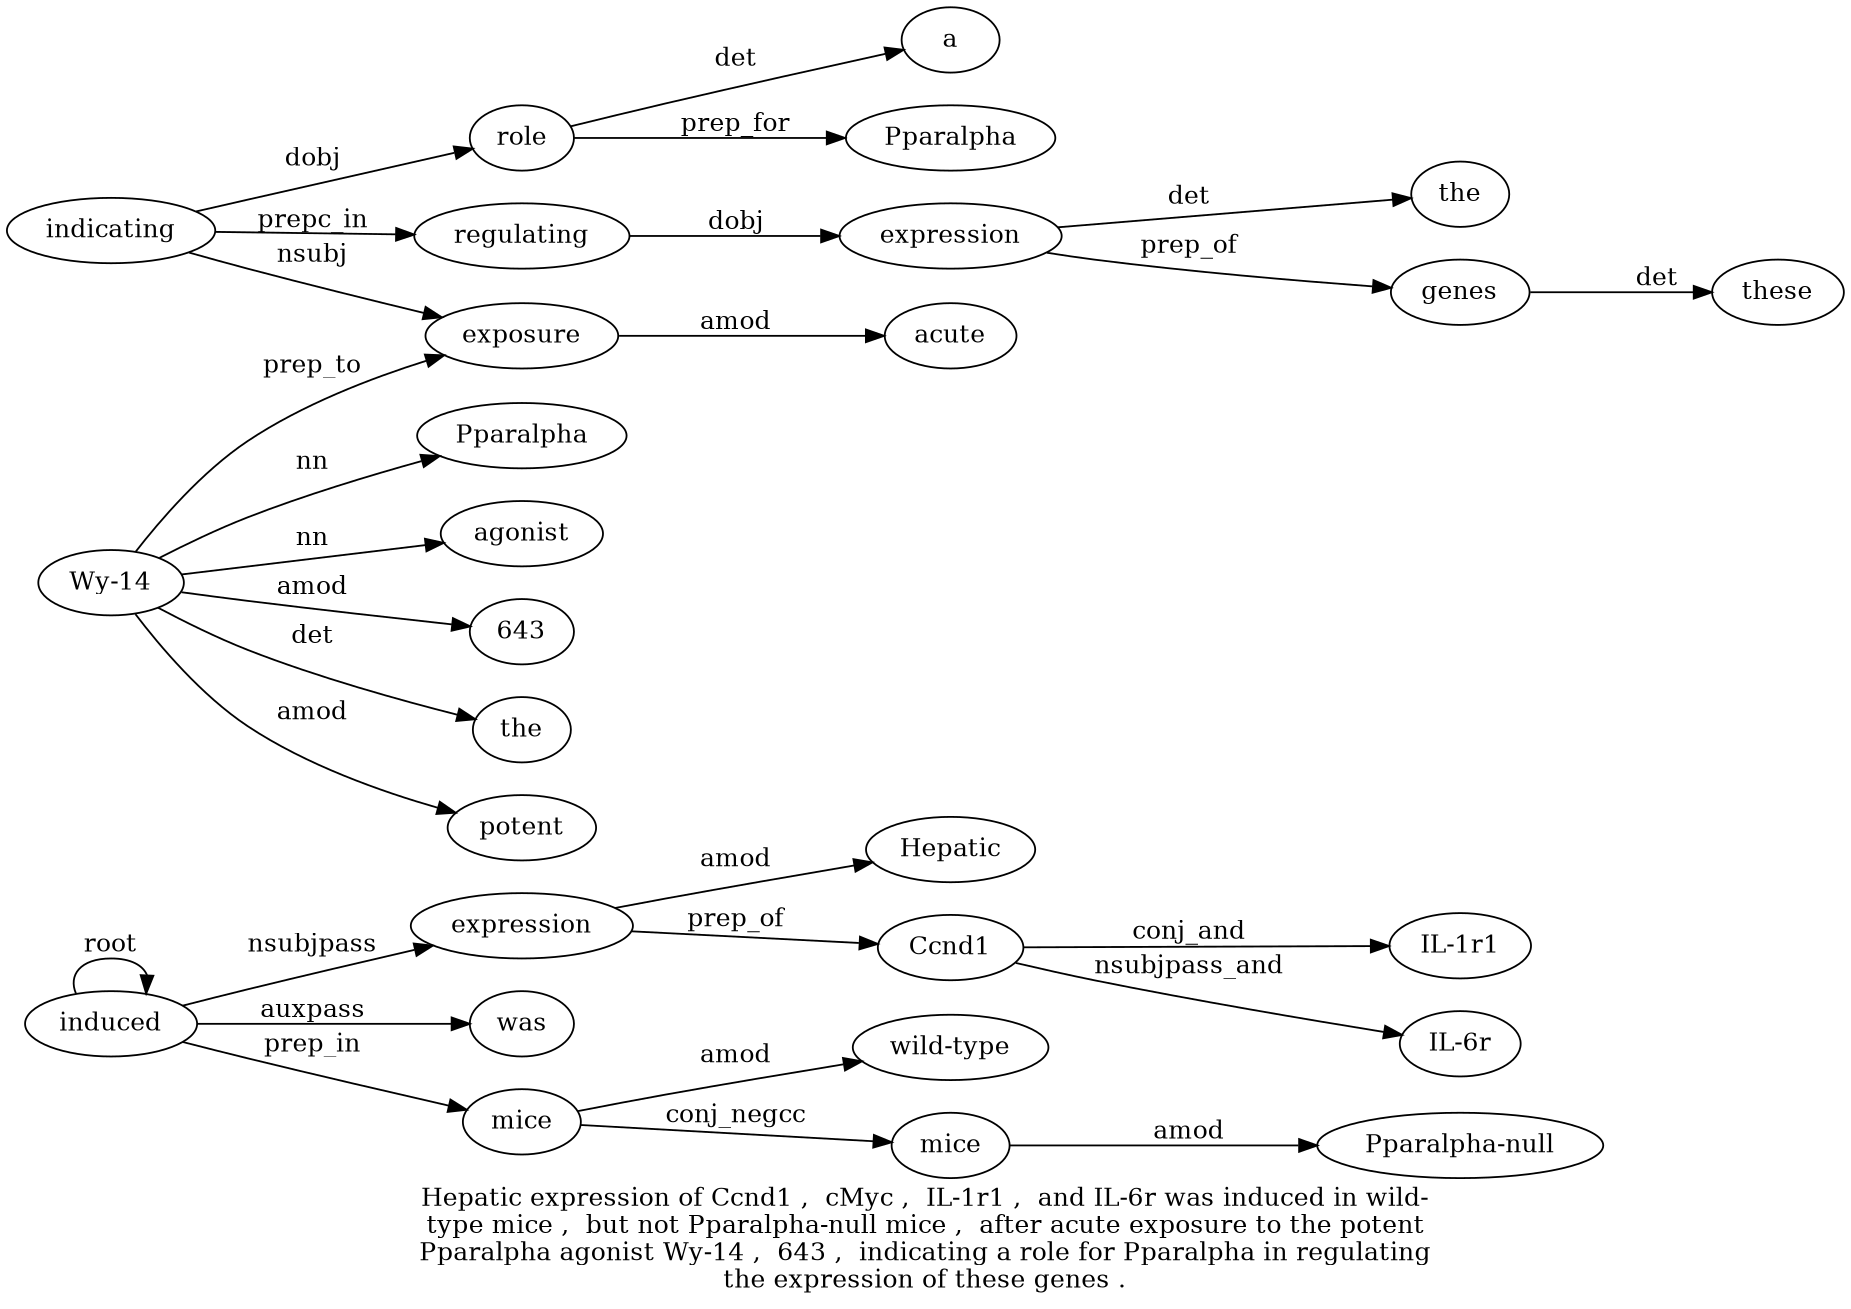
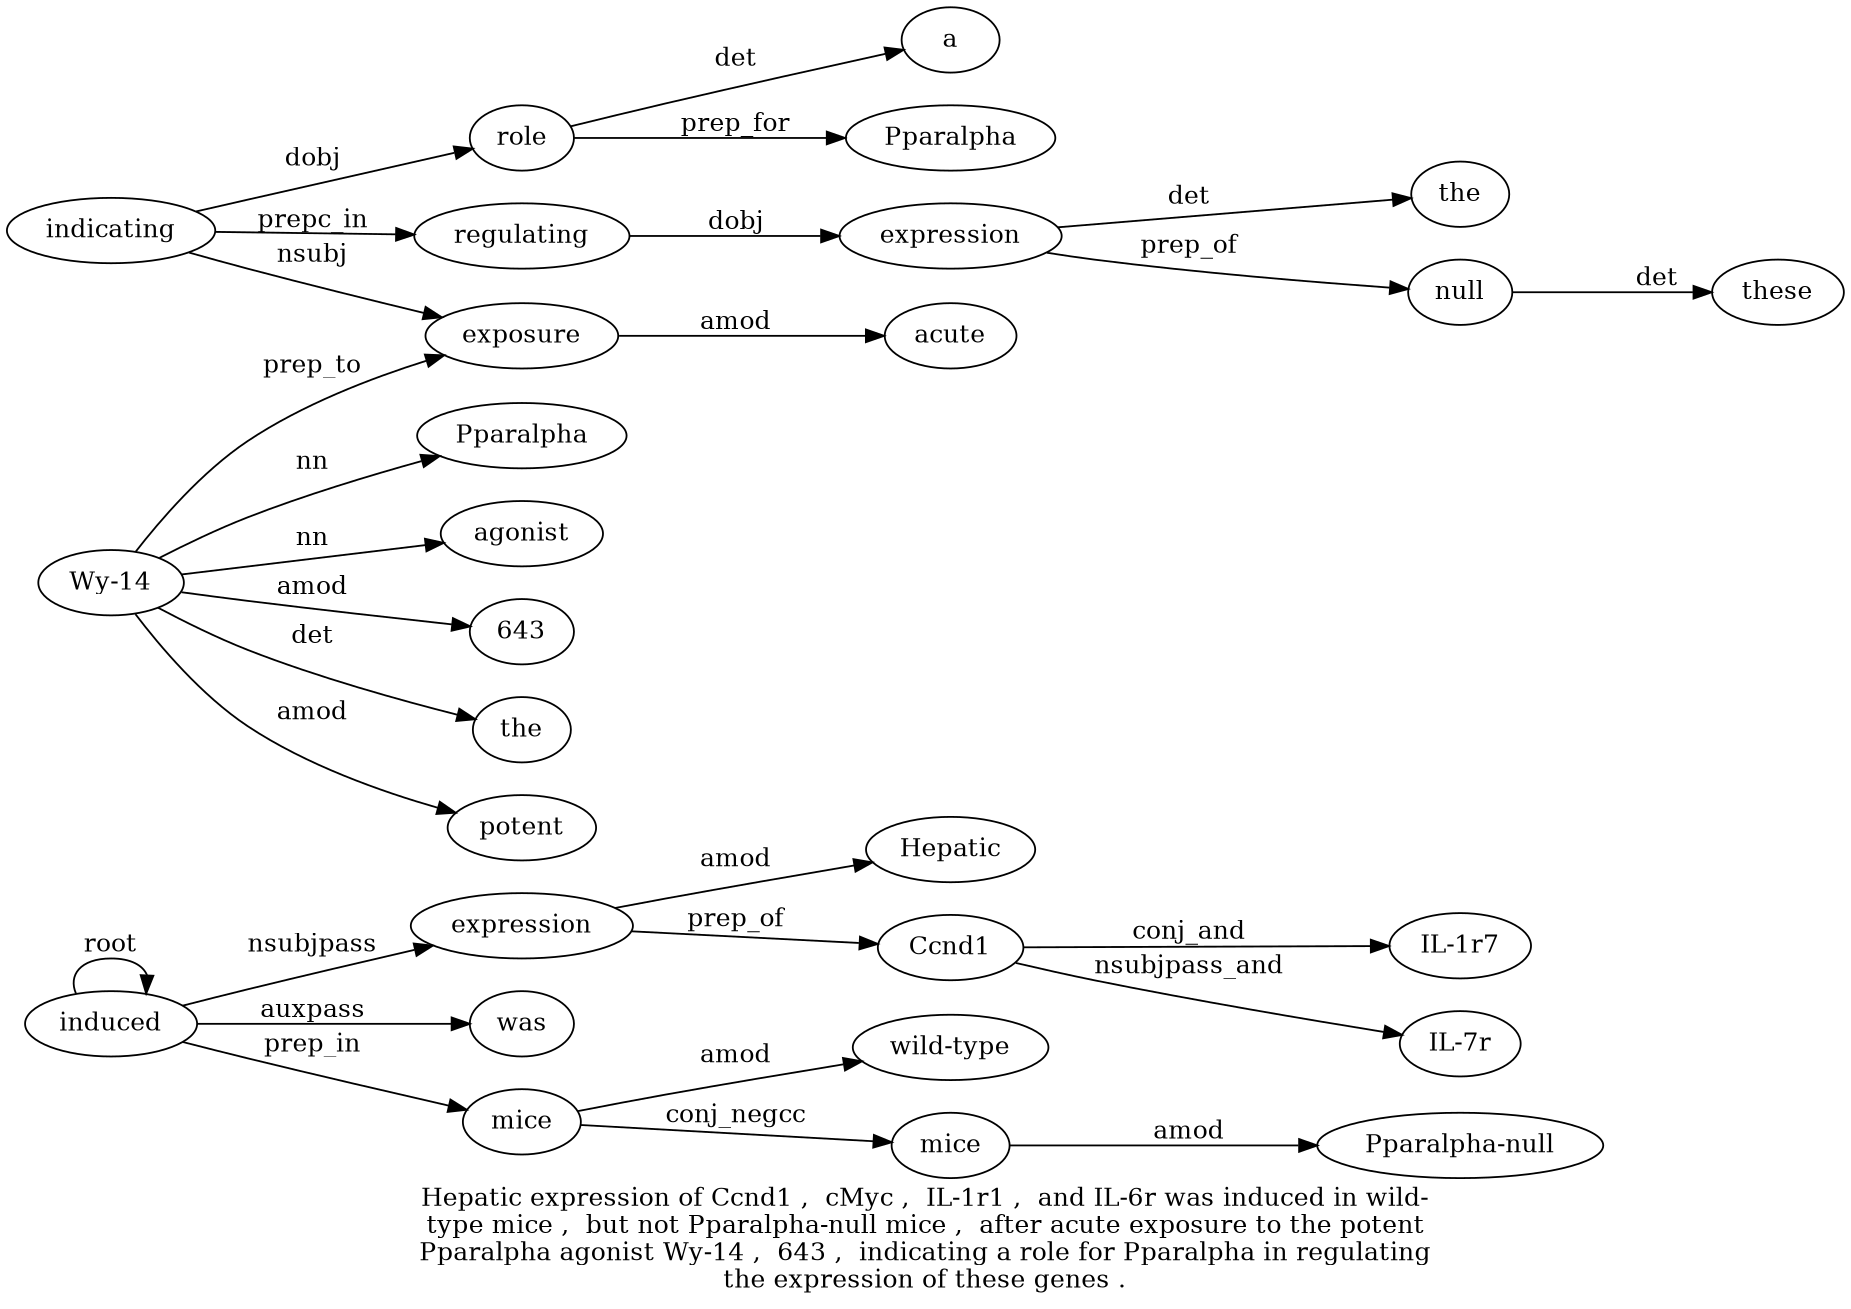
(1460, 292) -> (1460, 292)
(1460, 946) -> (1460, 946)
(1460, 1044) -> (1460, 1044)
